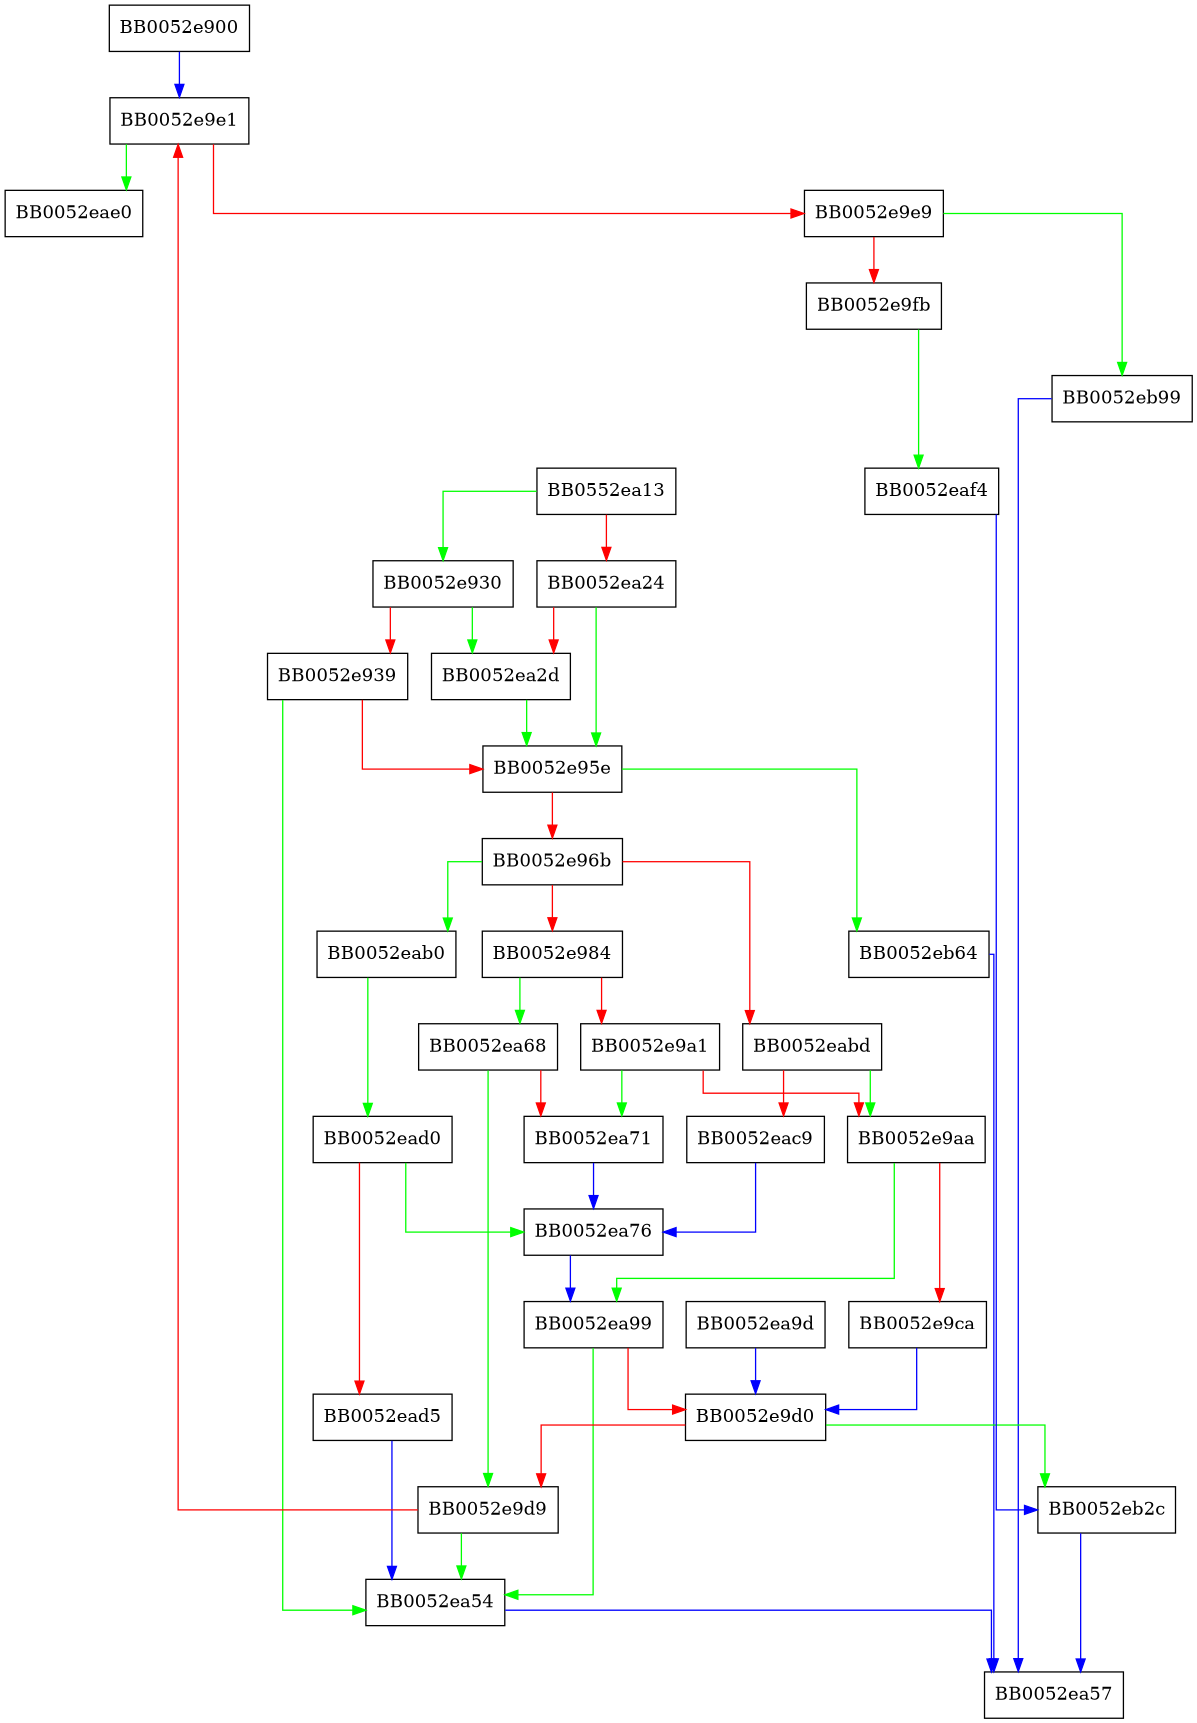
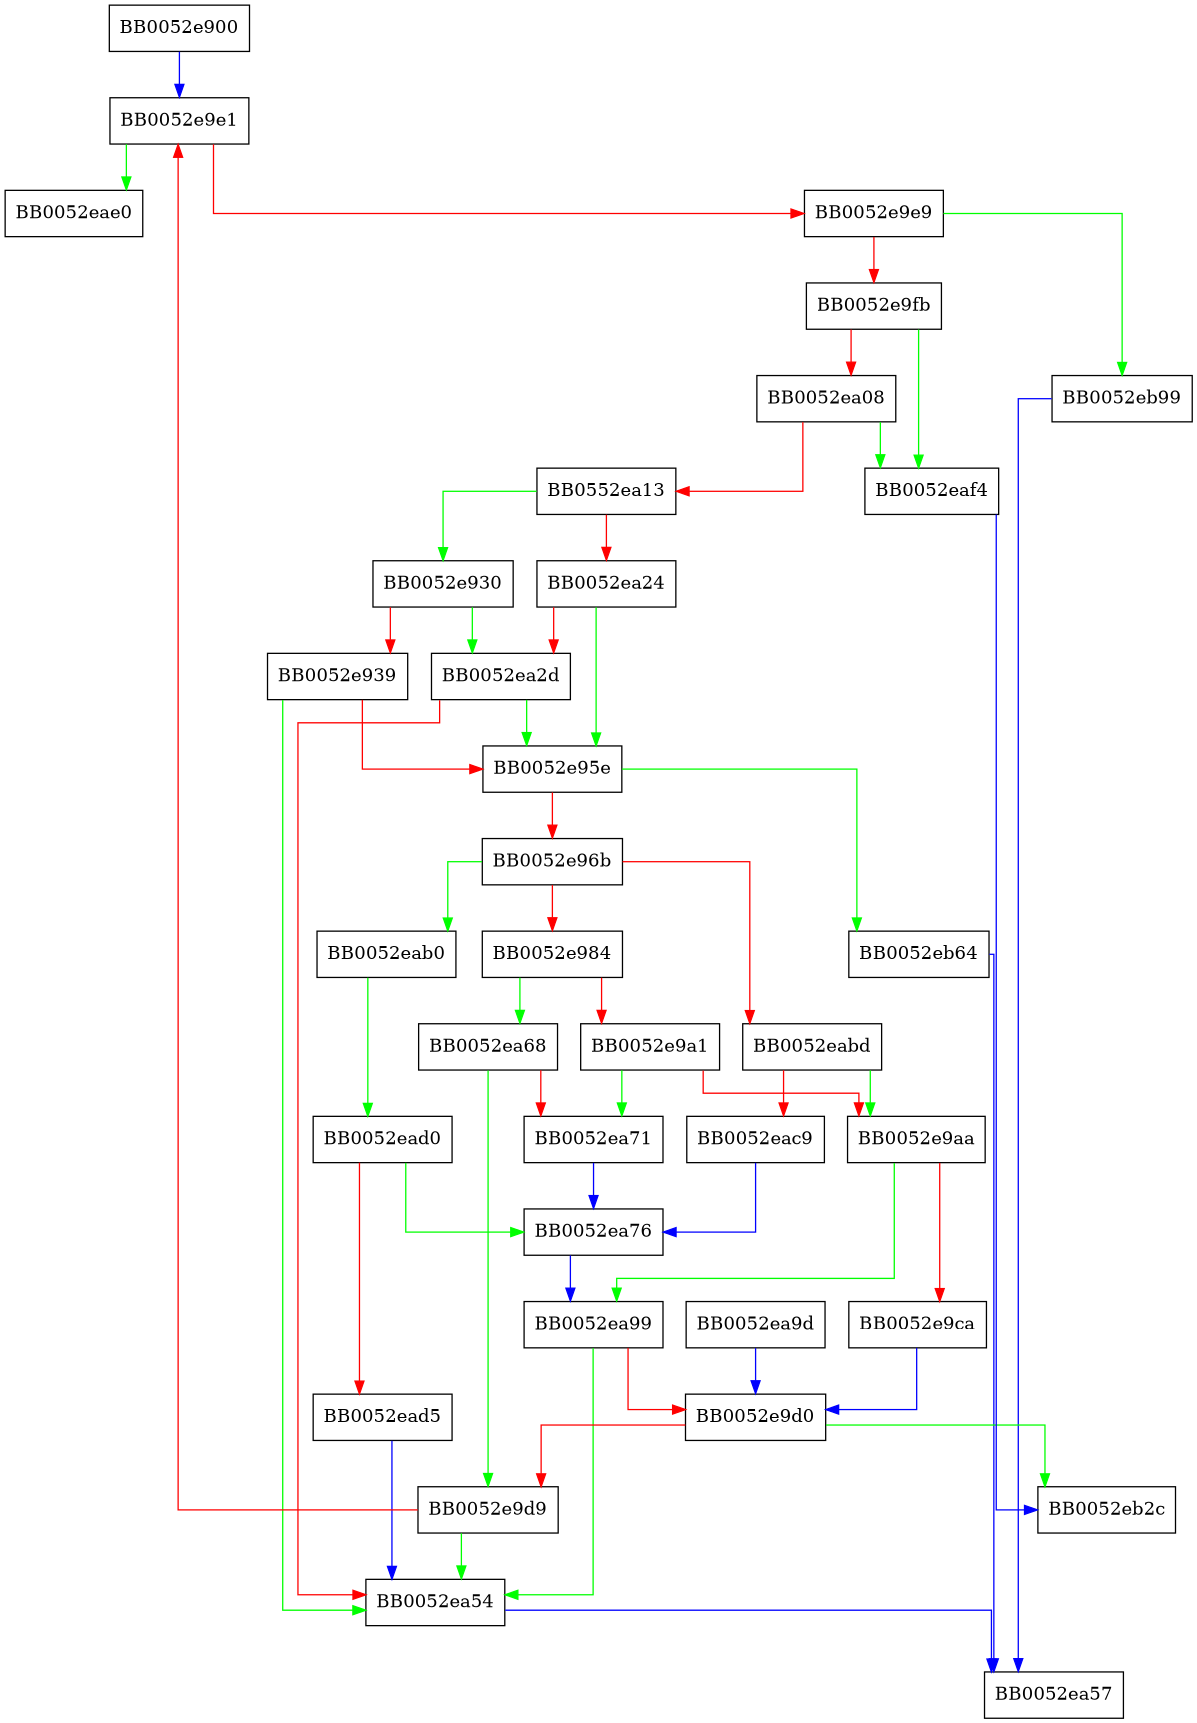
none -> (826, 399)
none -> (298, 1104)
(1081, 1596) -> none
